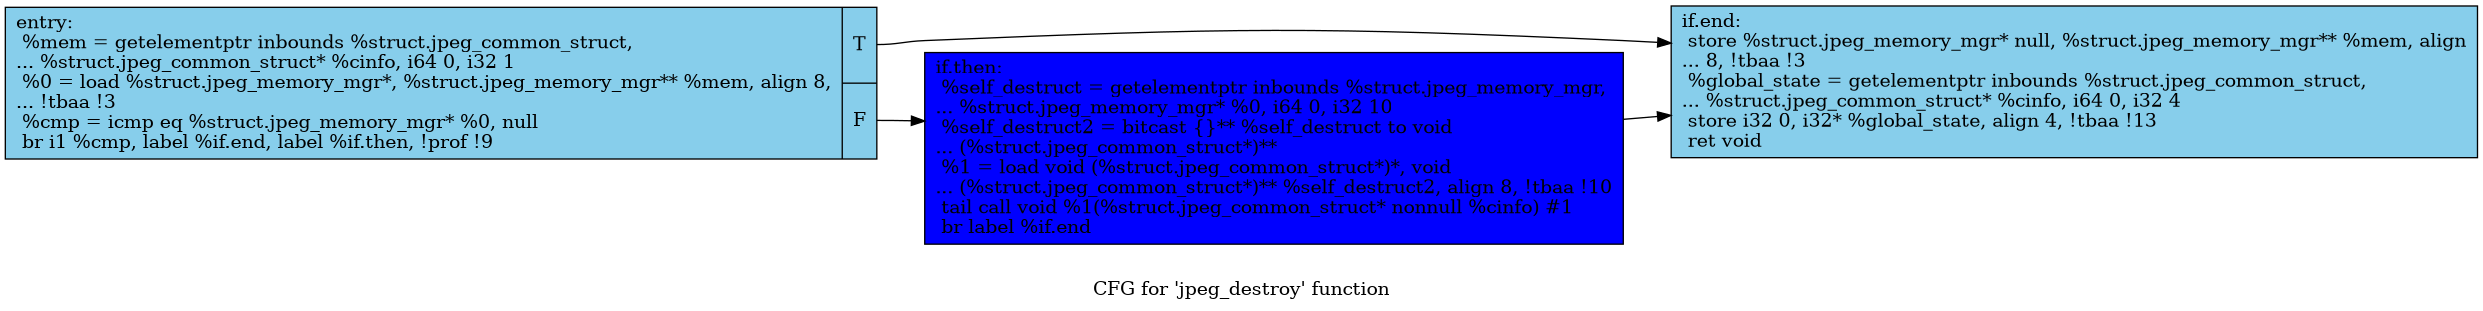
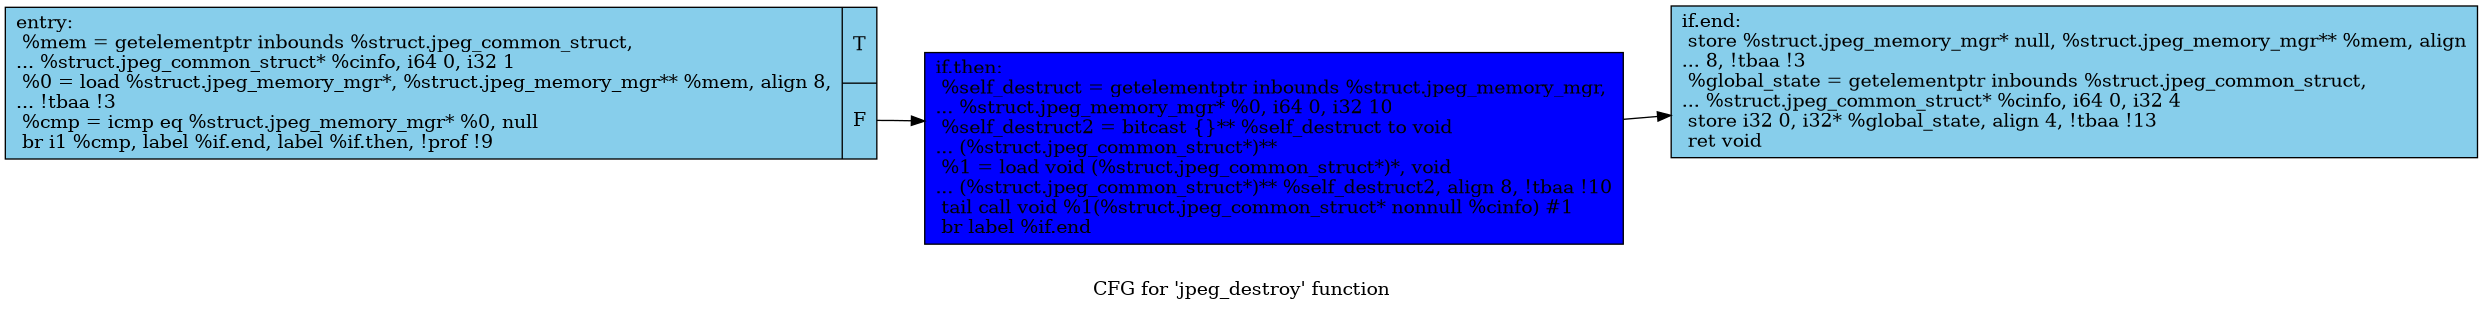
(1267, 30) -> none
